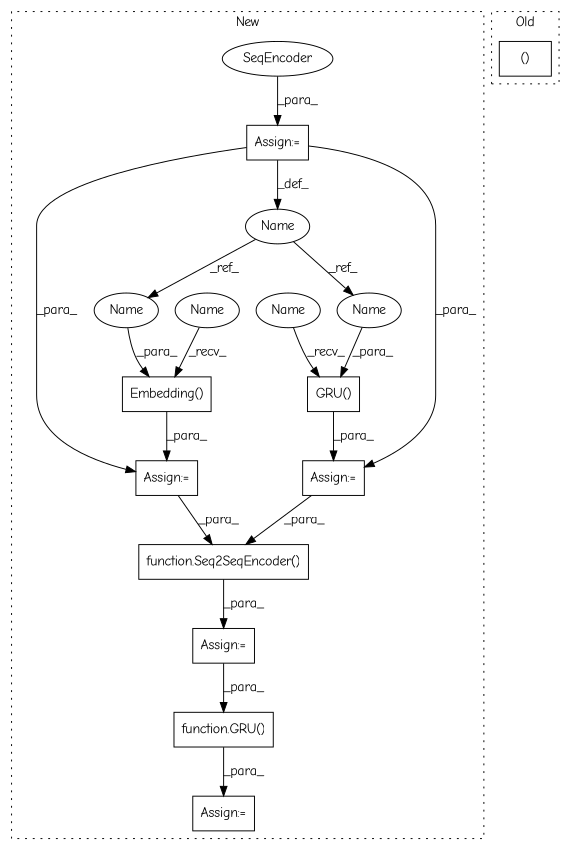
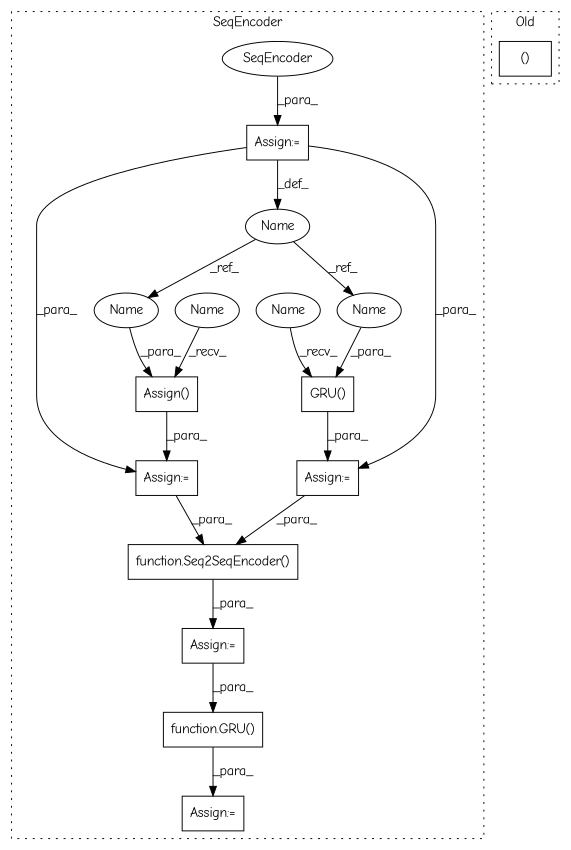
(248, 23) -> (248, 23)
(167, 394) -> (167, 394)
